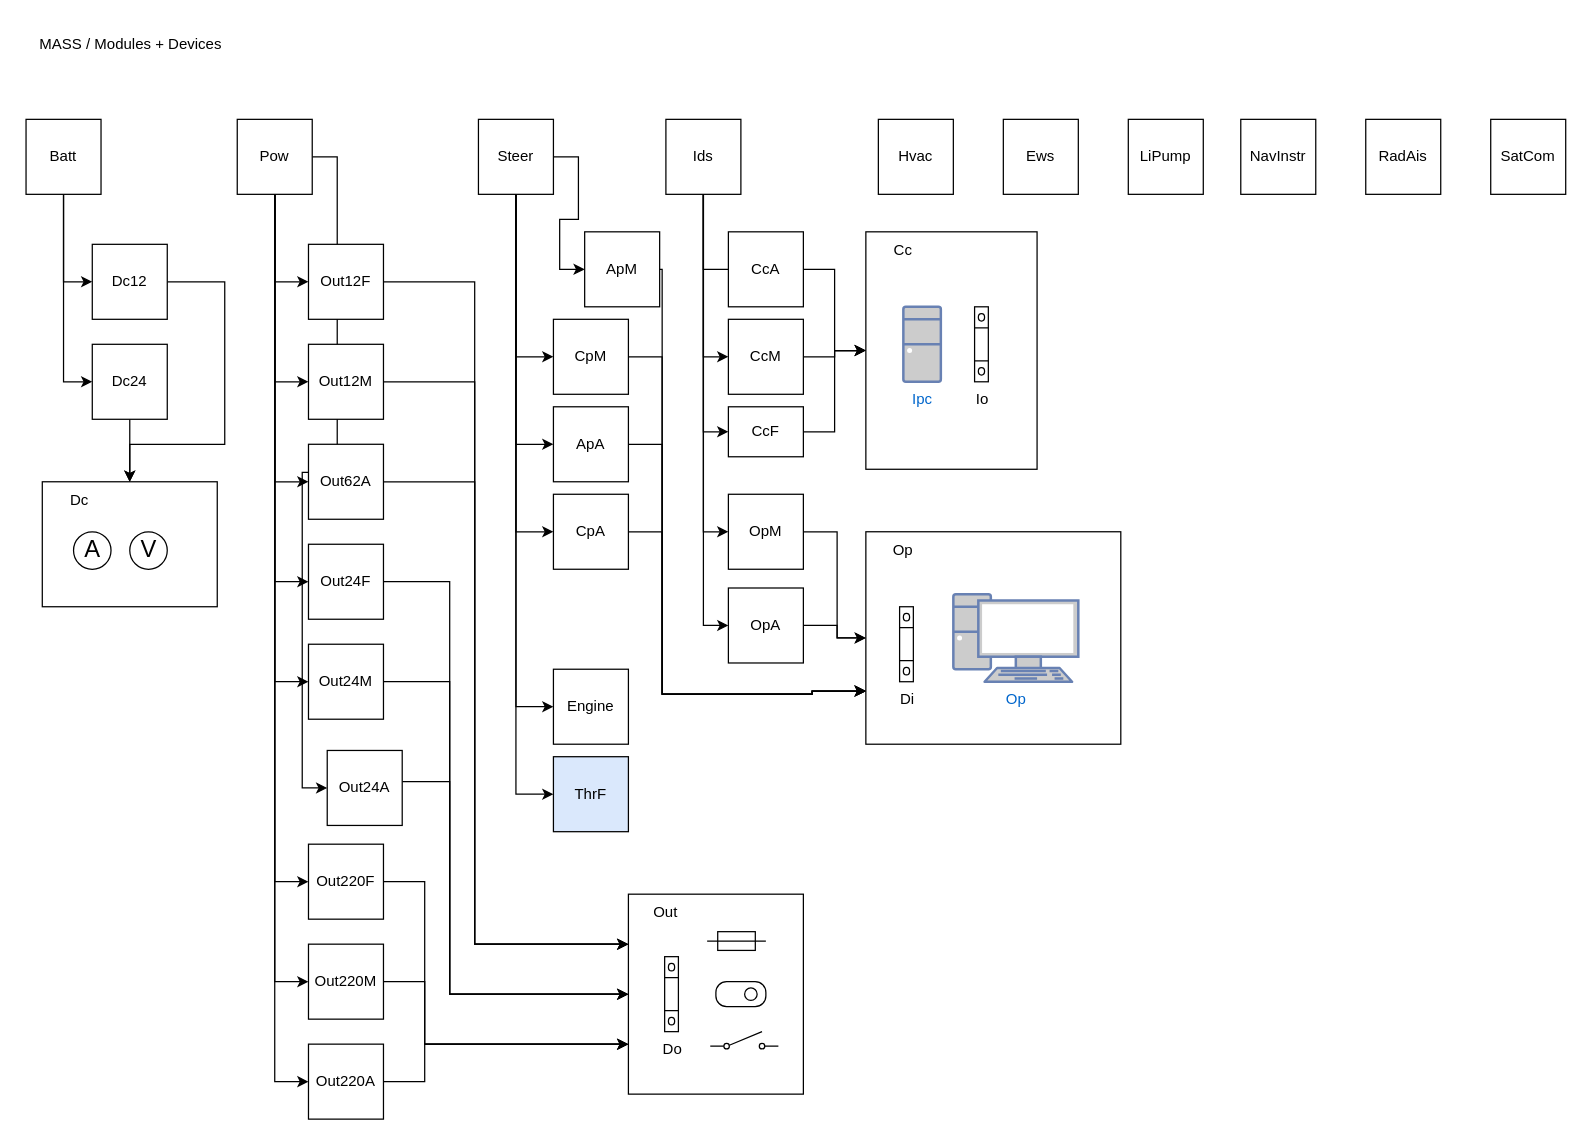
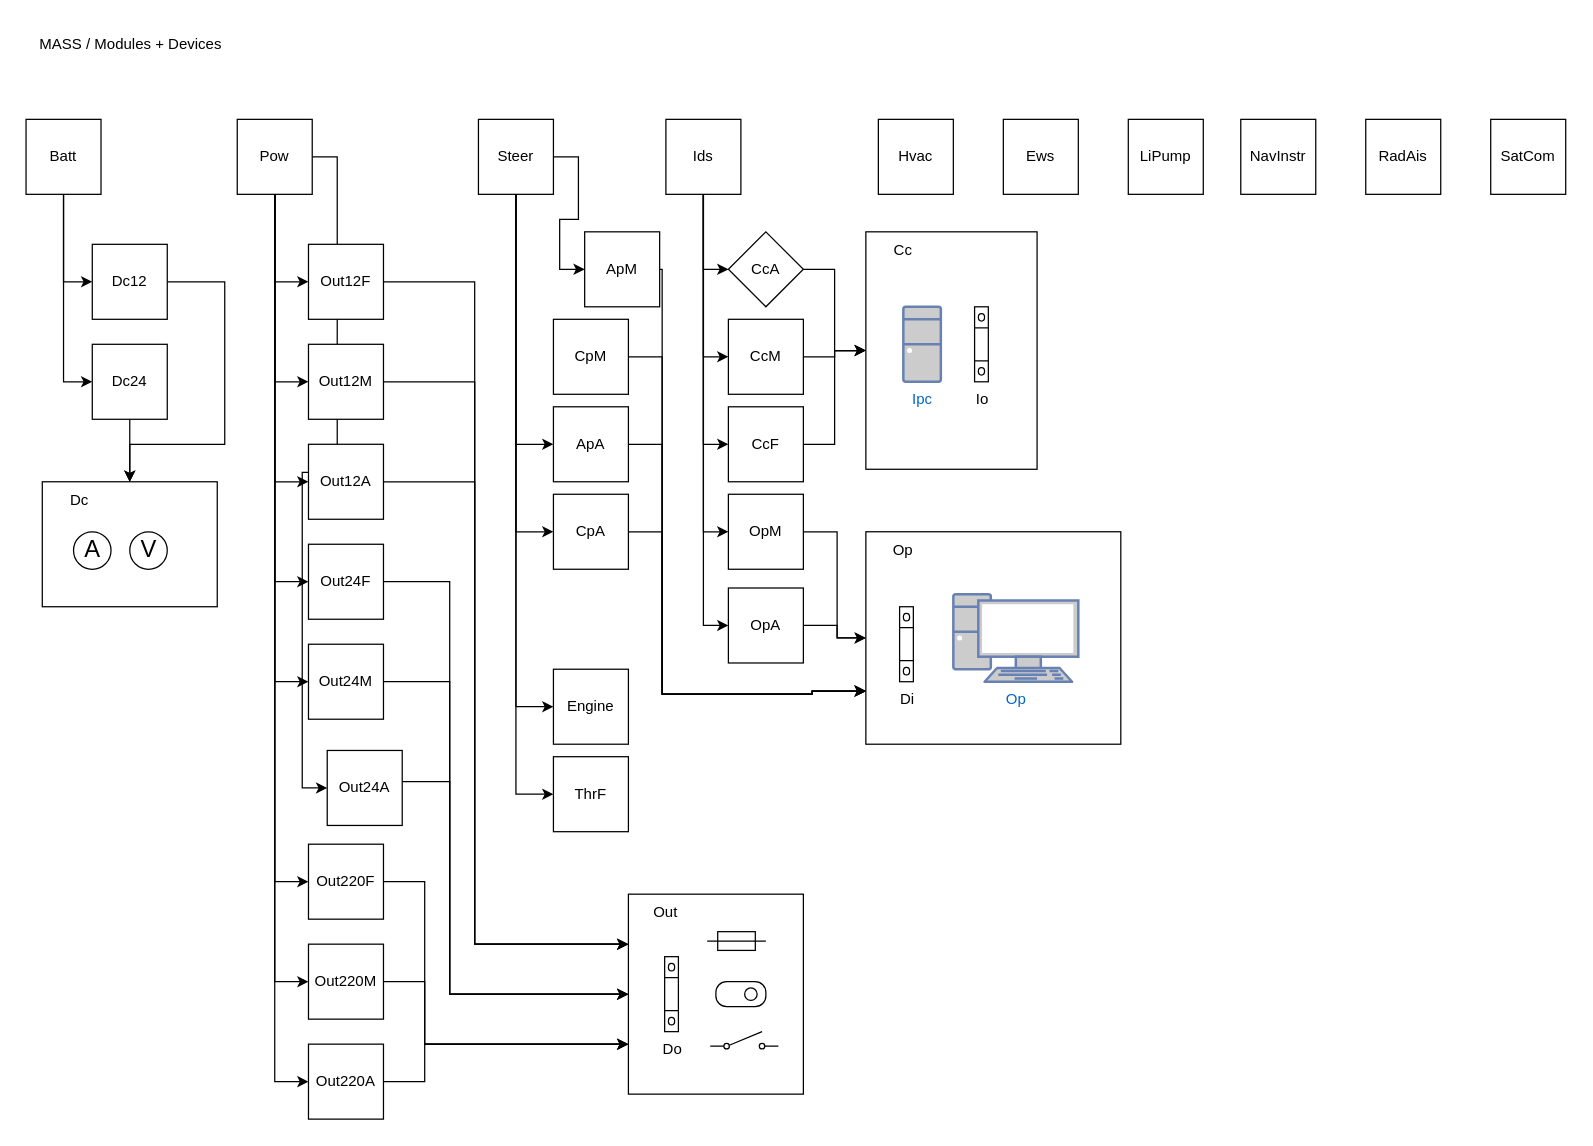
(722, 269) -> (718, 269)
(766, 269) -> (766, 269)
(531, 357) -> none
(766, 432) -> (766, 444)
(346, 482) -> (346, 482)
(591, 794) -> (591, 794)
